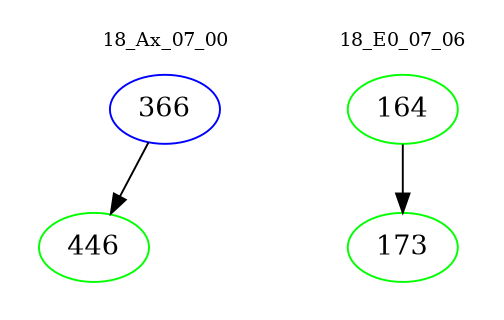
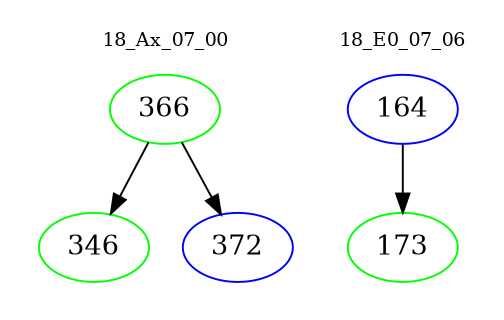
(165, 109) -> (165, 109)
(403, 109) -> (403, 109)
(94, 247) -> (94, 247)
none -> (238, 247)
